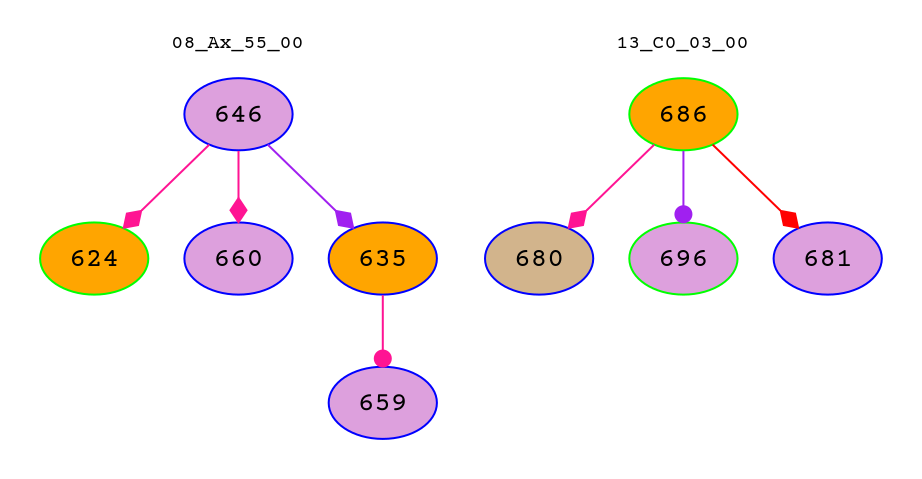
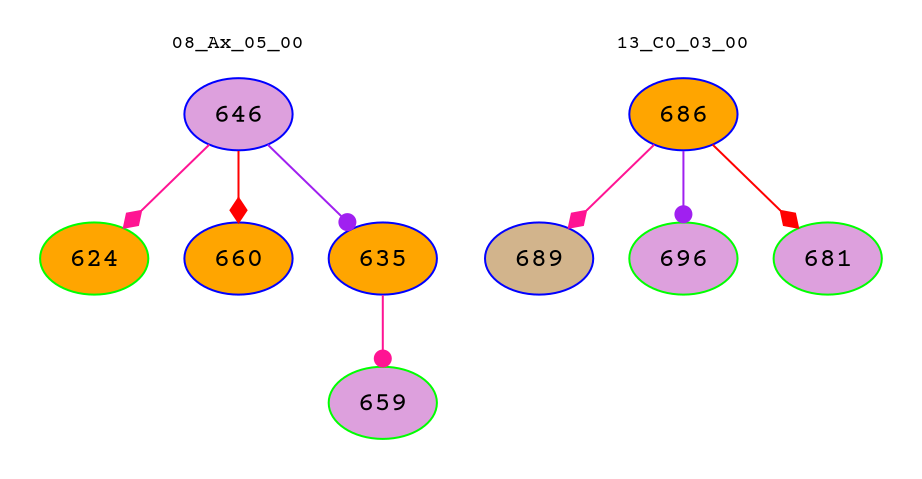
(238, 43) -> (238, 43)
(683, 114) -> (683, 114)
(238, 175) -> (238, 175)
(305, 180) -> (305, 180)
(238, 259) -> (238, 259)
(539, 259) -> (539, 259)
(828, 259) -> (828, 259)
(383, 403) -> (383, 403)
